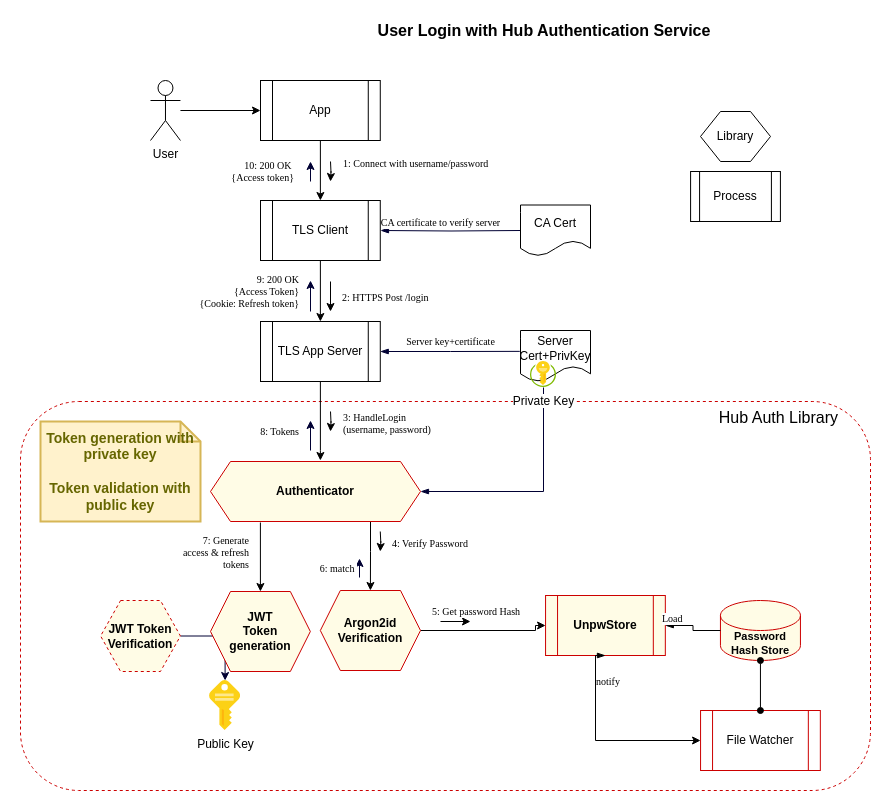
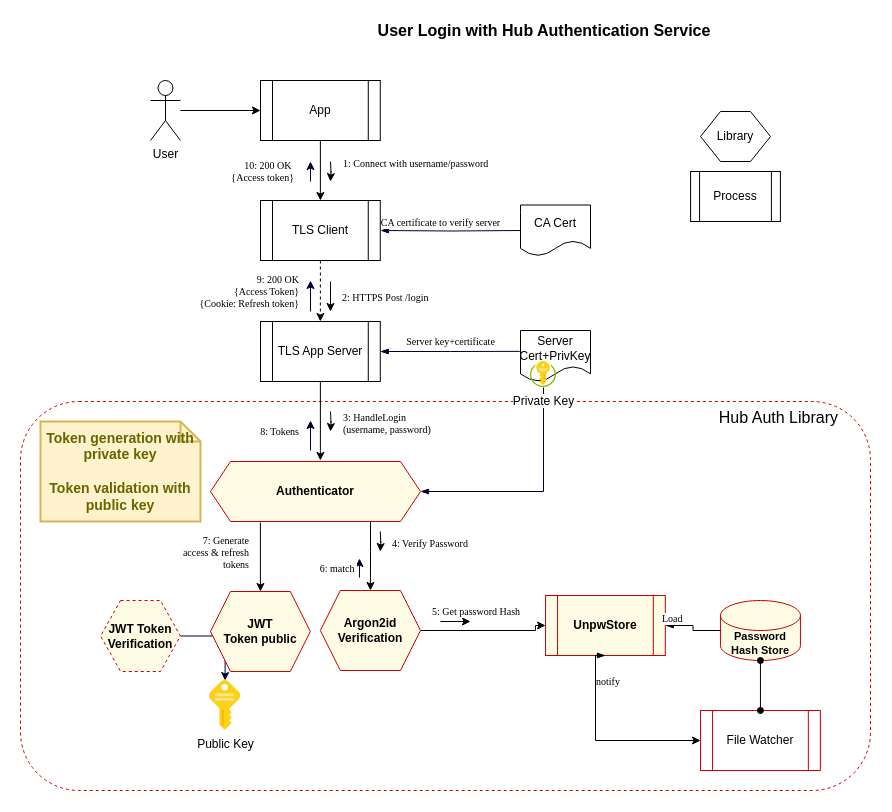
(320, 288) -> (320, 288)
(261, 632) -> (261, 632)
